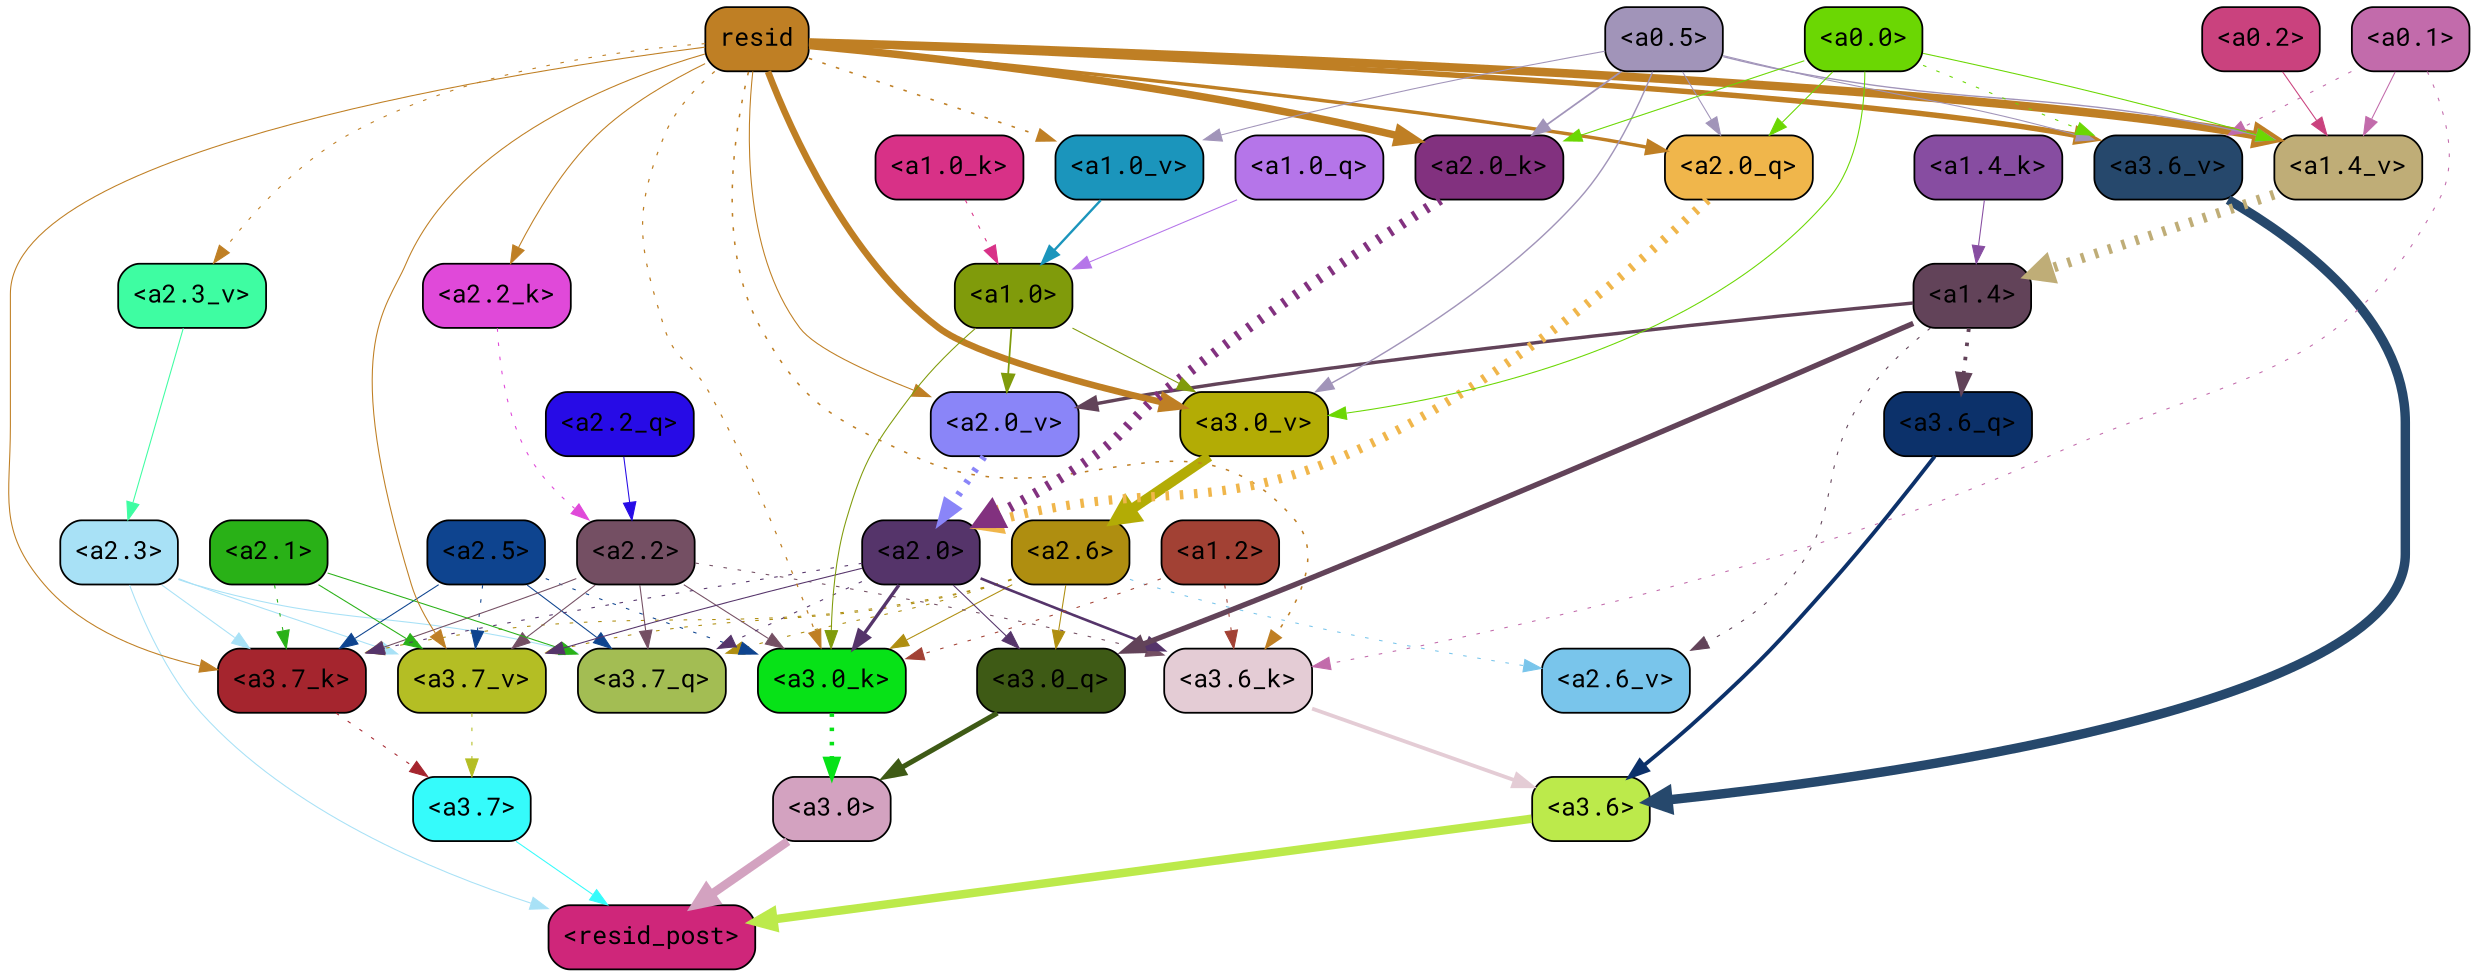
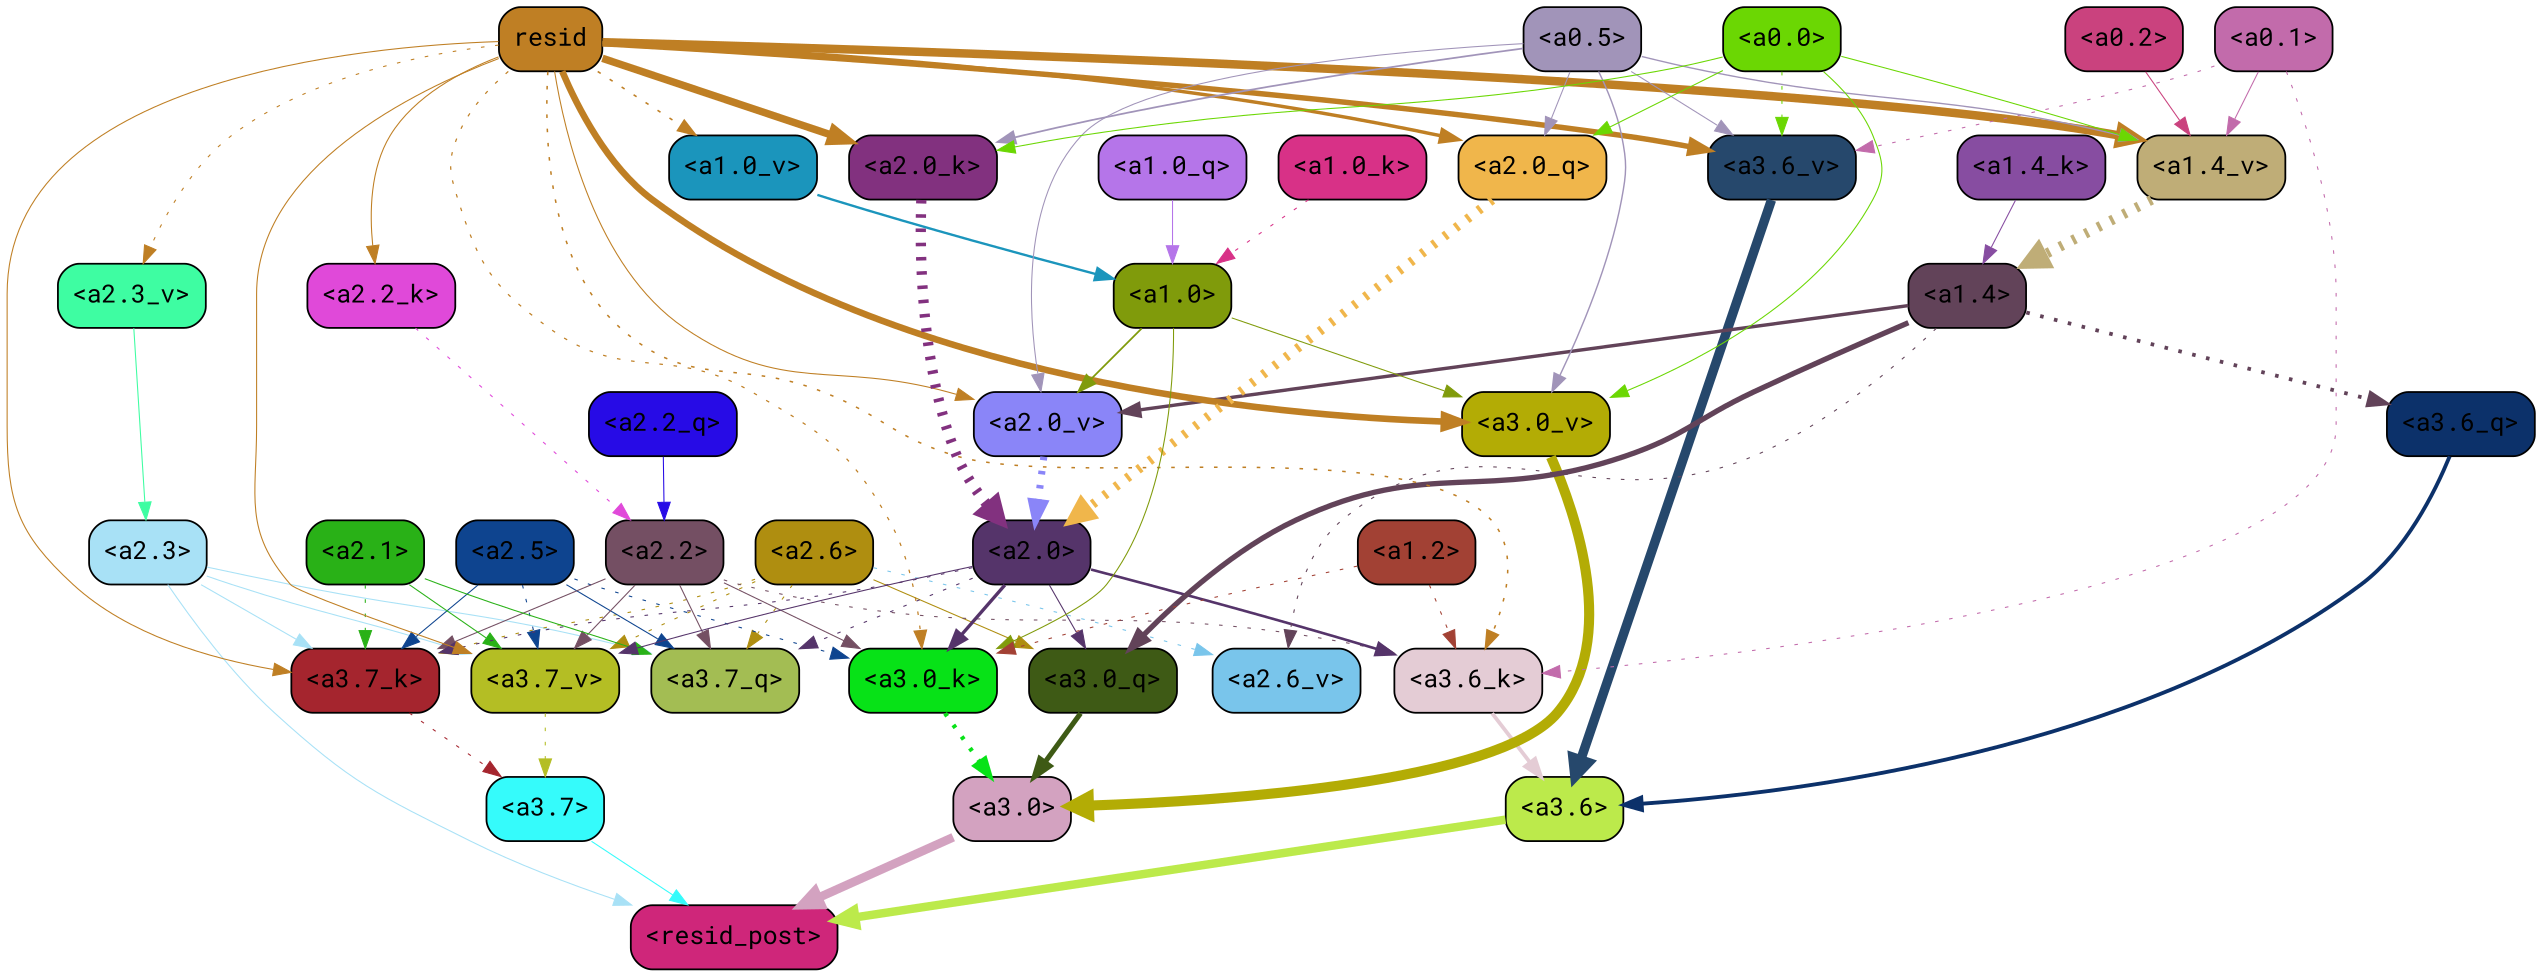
(1412, 89) -> (1225, 78)
(1170, 483) -> (1462, 760)
(946, 619) -> none
